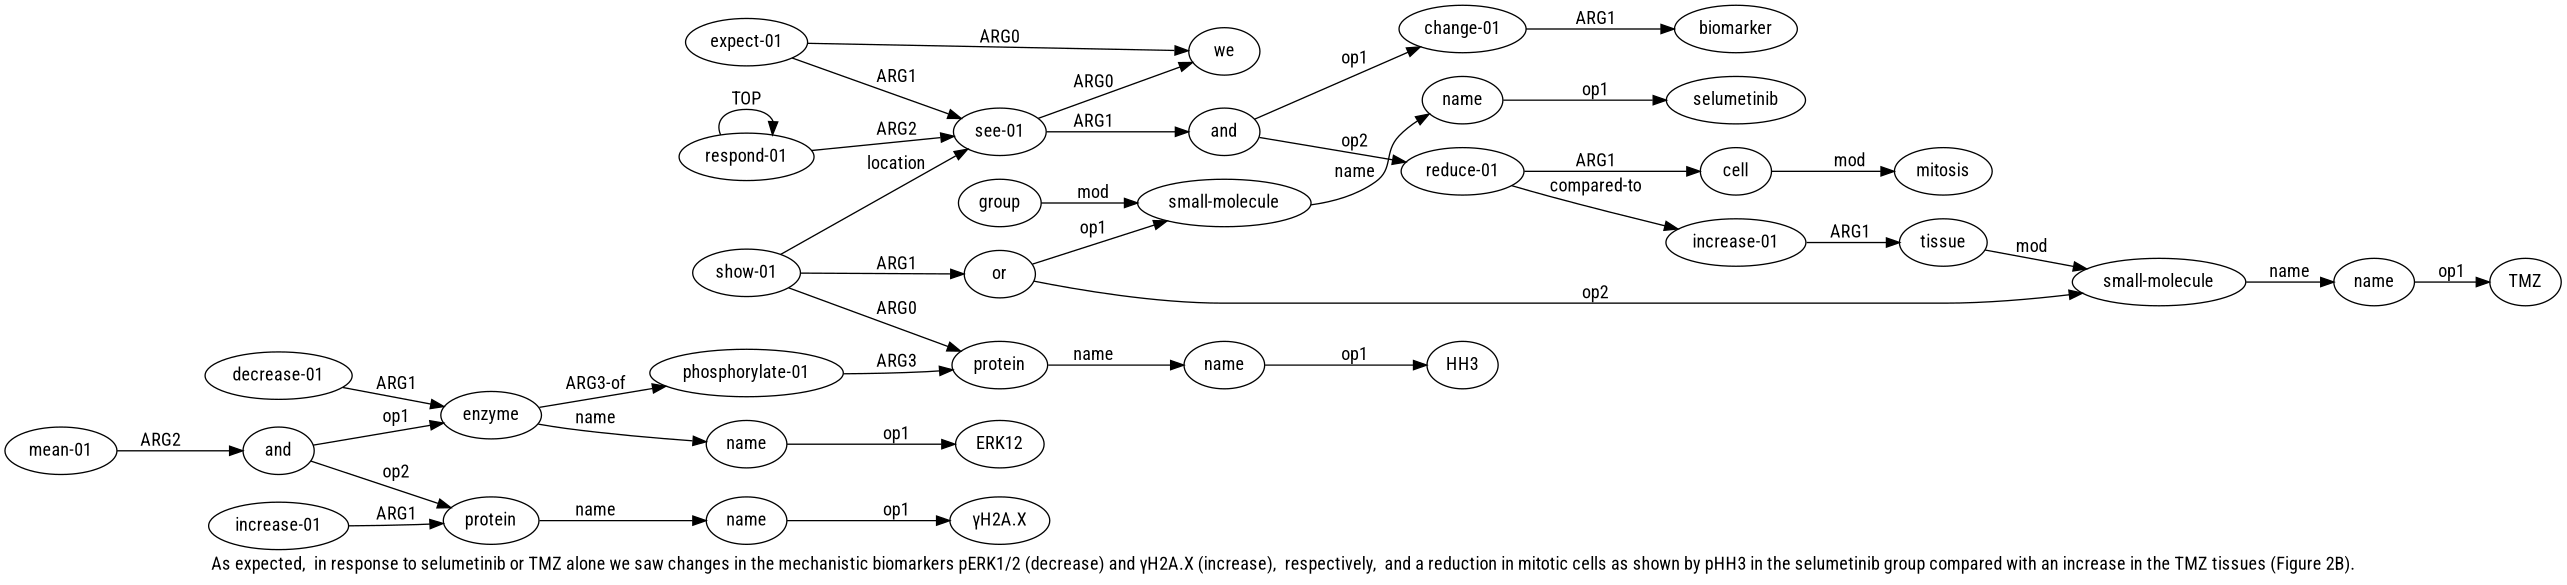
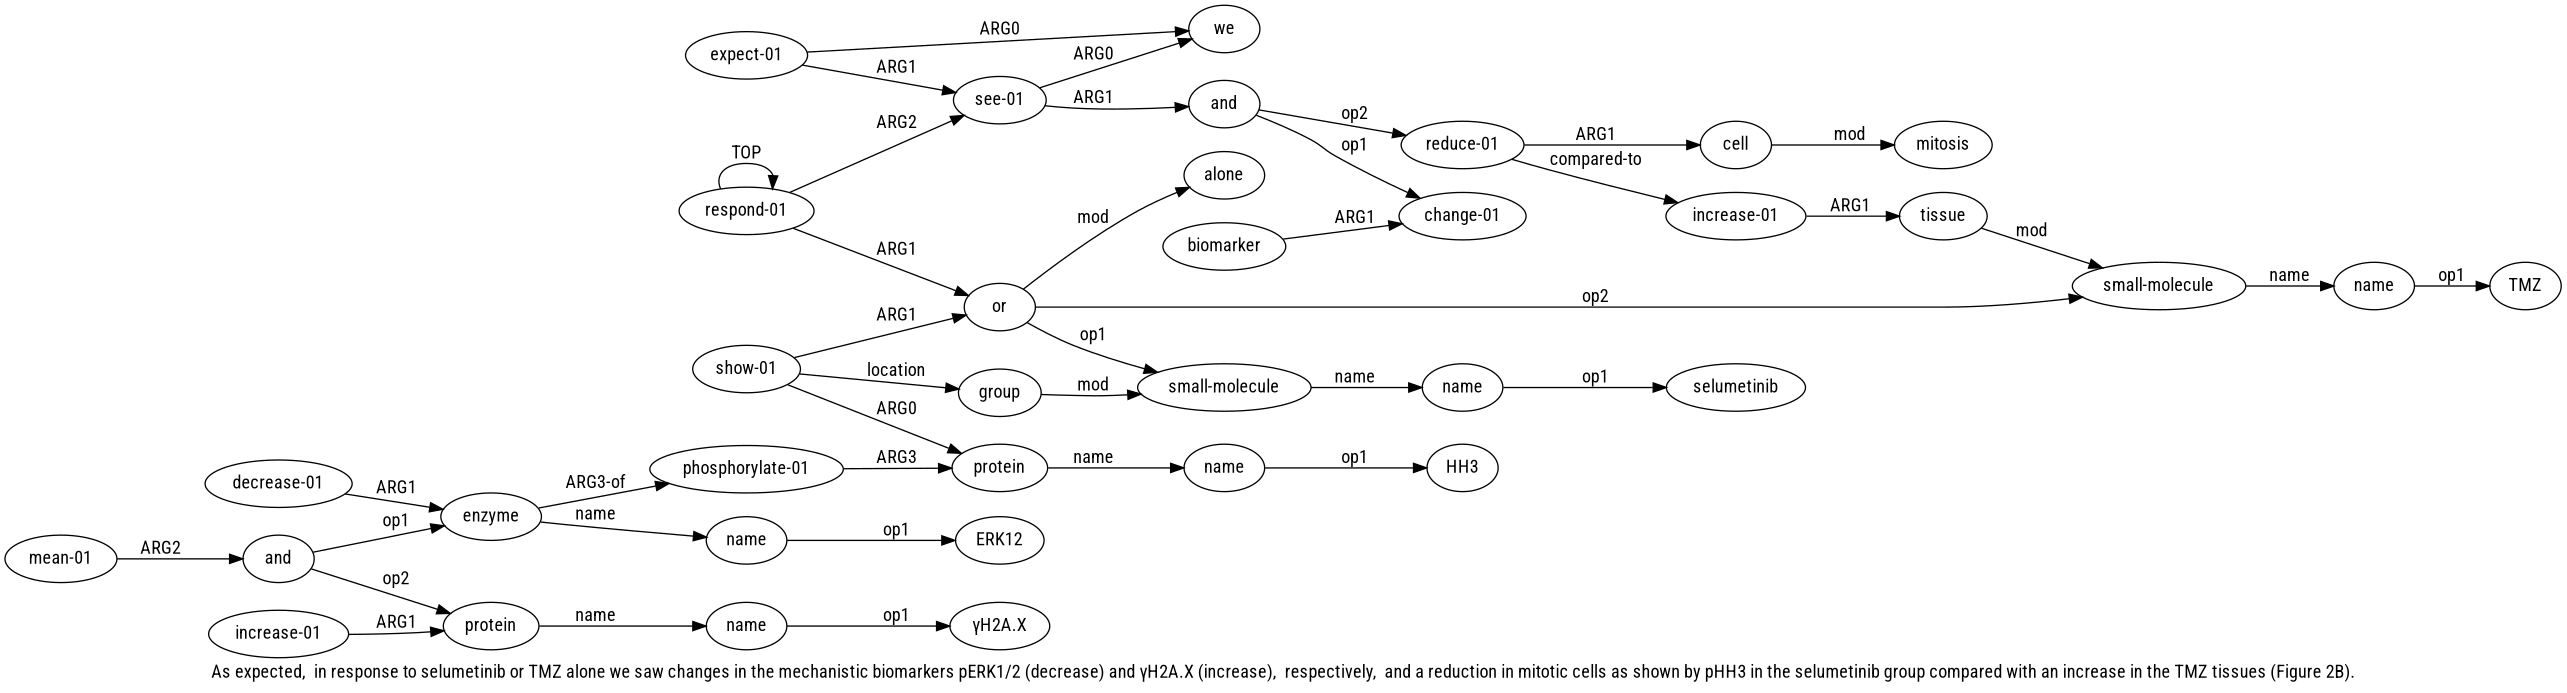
(1593, 29) -> (1336, 232)
none -> (1224, 175)
(868, 205) -> (873, 381)
none -> (875, 260)
